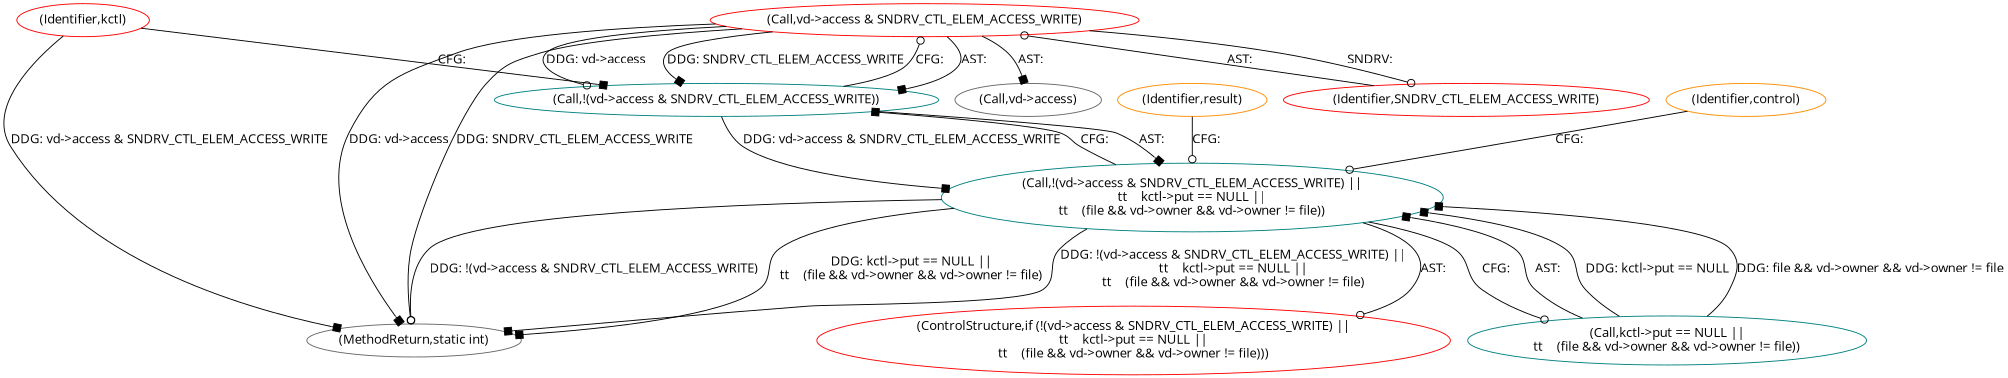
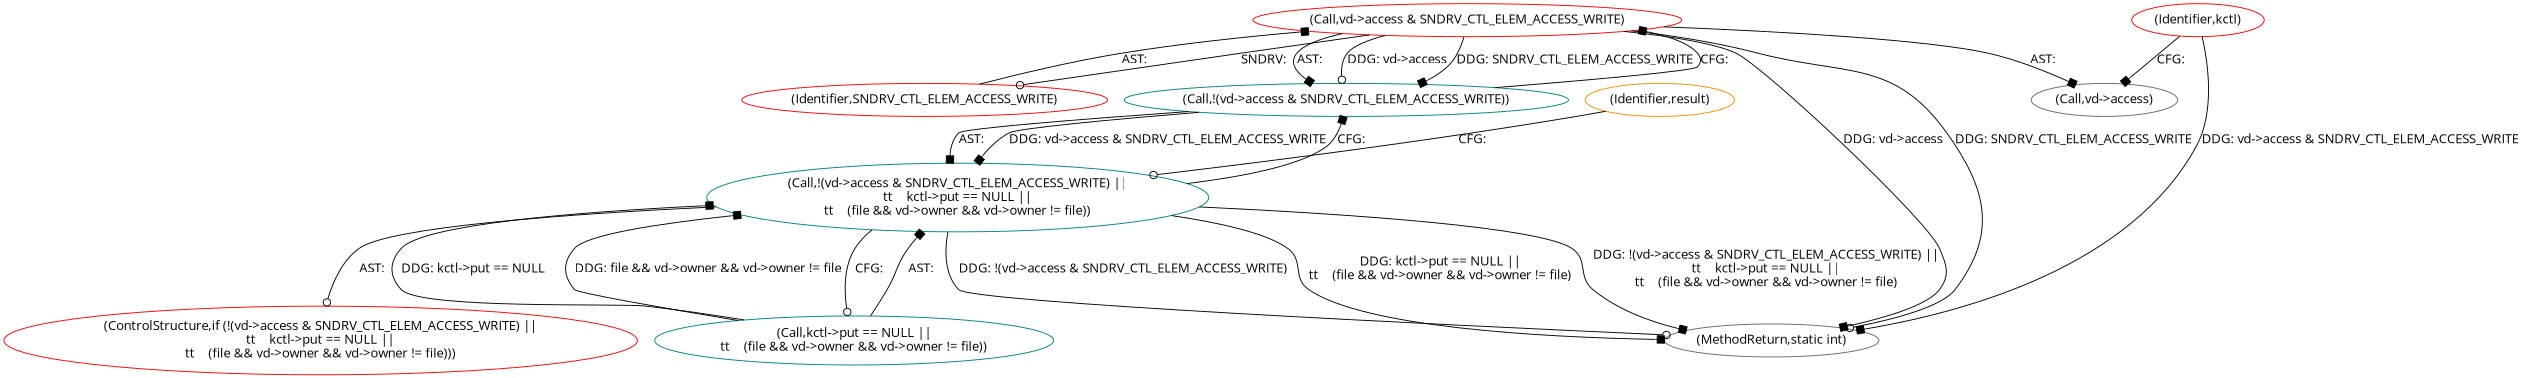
(369, 56) -> (2155, 57)
(1201, 61) -> (1138, 51)
(888, 75) -> (1631, 76)
(1746, 100) -> none
